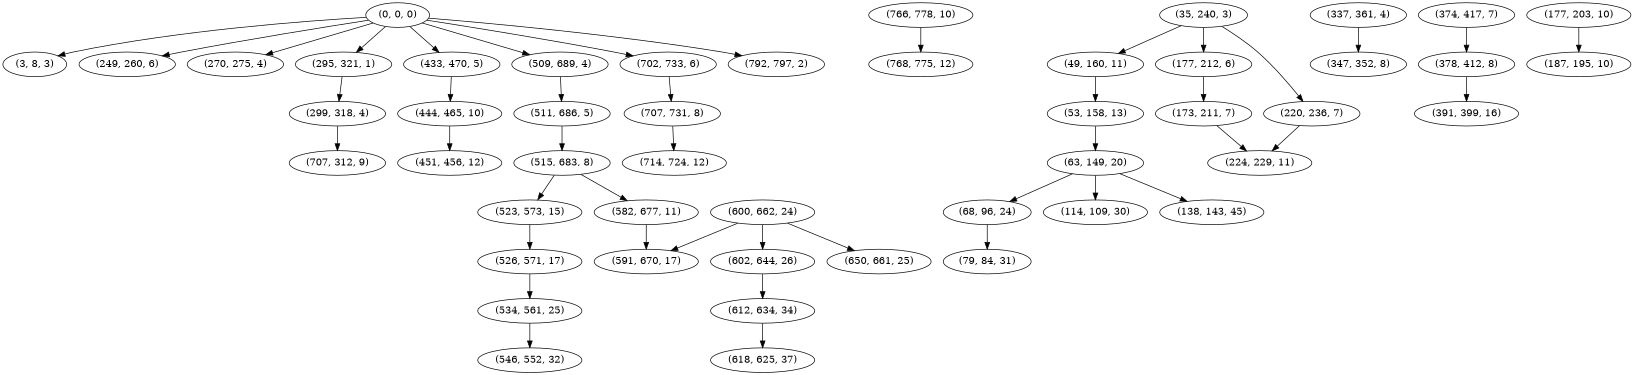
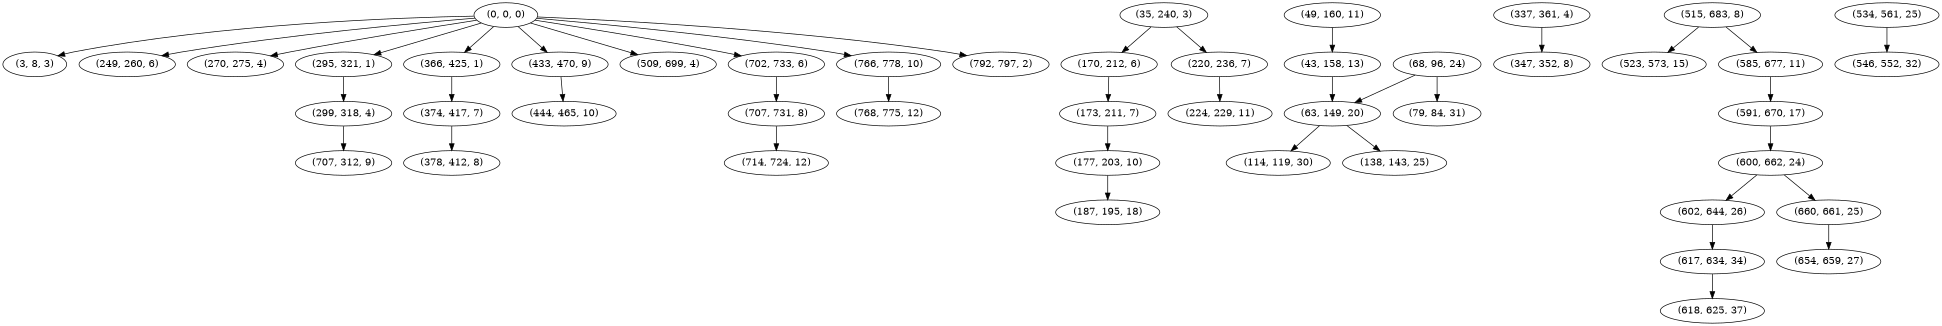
none -> (691, 34)
(1153, 38) -> none
none -> (452, 64)
(452, 64) -> (560, 64)
(560, 64) -> (668, 64)
(1204, 64) -> (1109, 64)
(1579, 64) -> (1108, 212)
(562, 114) -> none
(1095, 114) -> (1332, 64)
(1467, 114) -> none
(1229, 136) -> (1108, 135)
(450, 163) -> none
(1044, 186) -> (1388, 87)
(646, 212) -> (1771, 64)
(1095, 212) -> (1278, 163)
(1212, 212) -> (1395, 163)
(708, 236) -> (1771, 135)
(530, 262) -> none
(879, 262) -> (1829, 212)
none -> (1829, 262)
(763, 311) -> (1712, 262)
